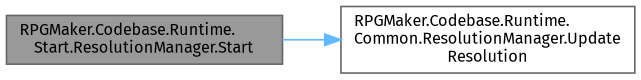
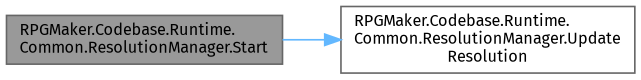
(145, 40) -> (145, 40)
